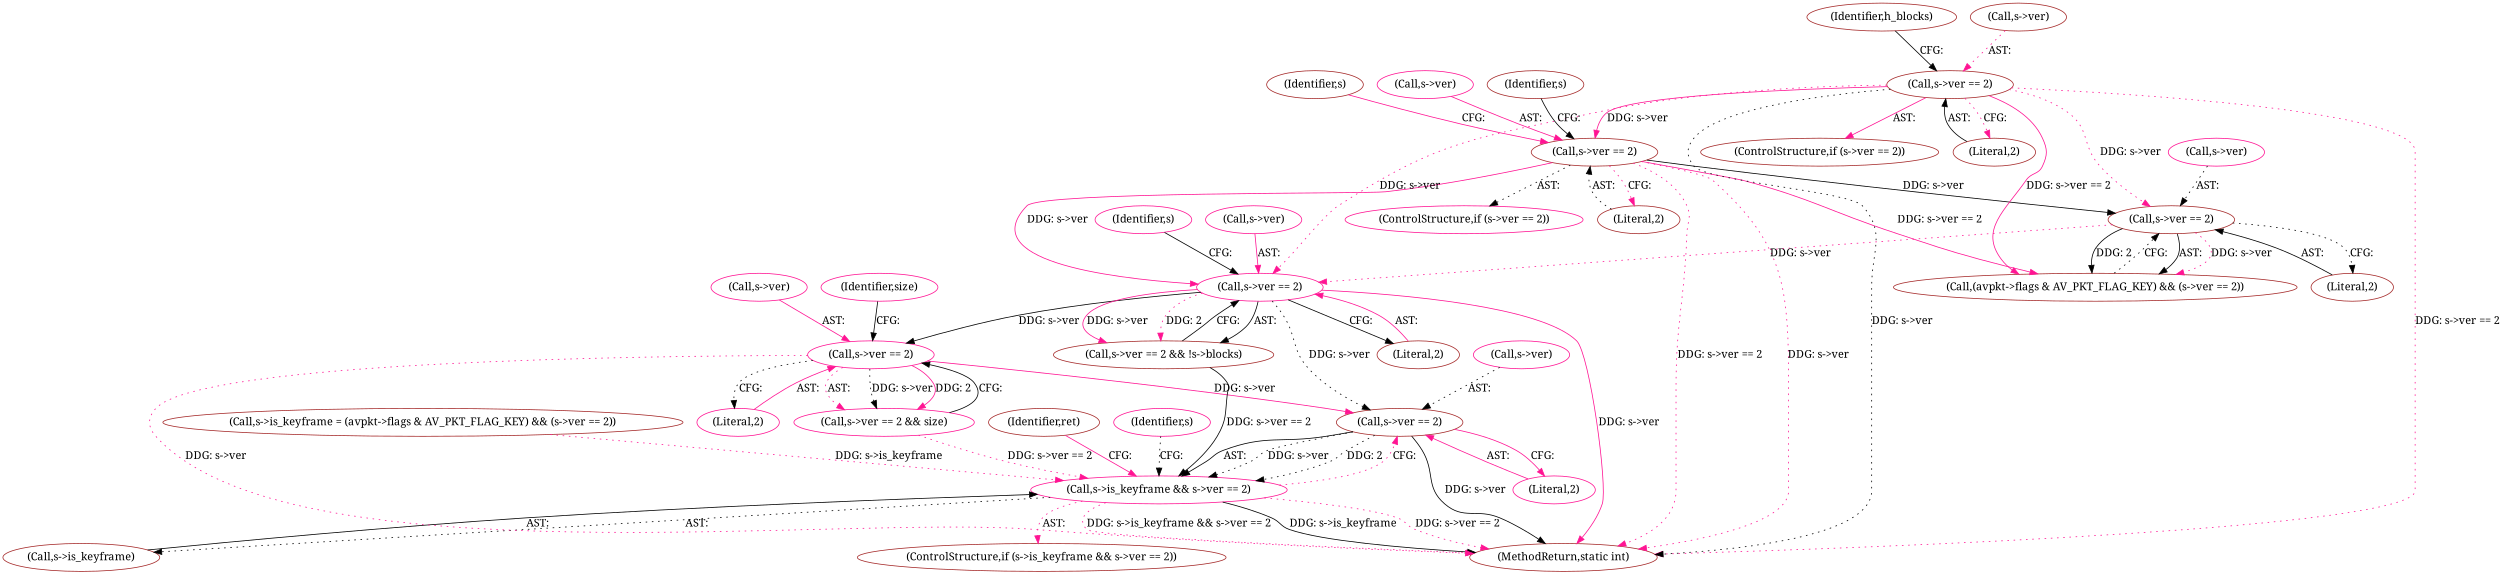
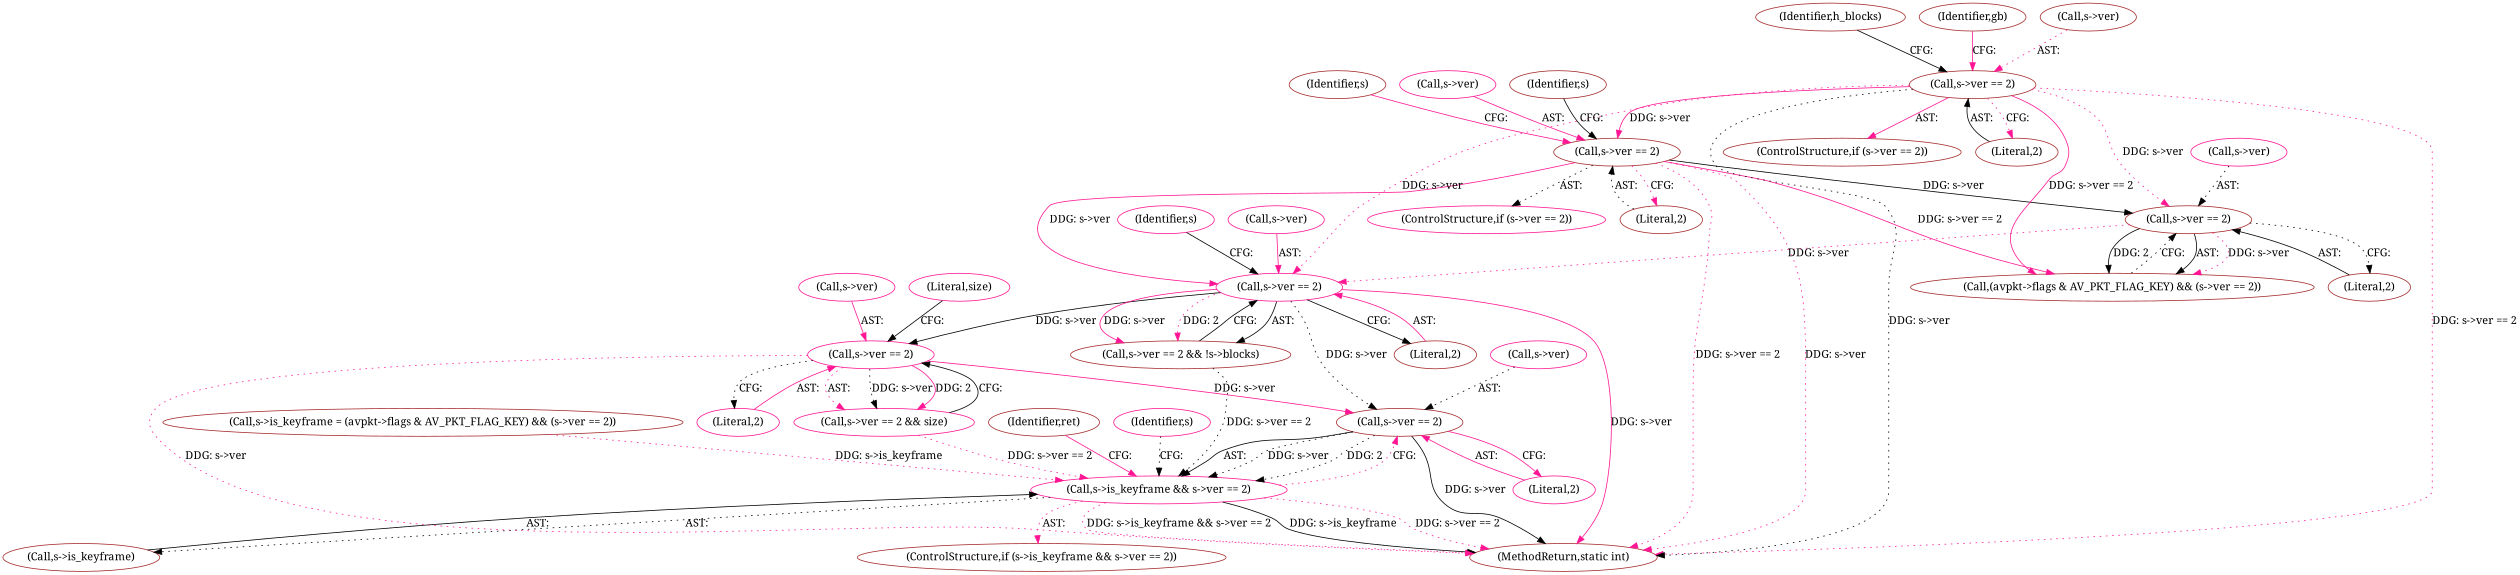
none -> (1973, 17)
(879, 287) -> (959, 287)
(1224, 422) -> (1223, 423)
